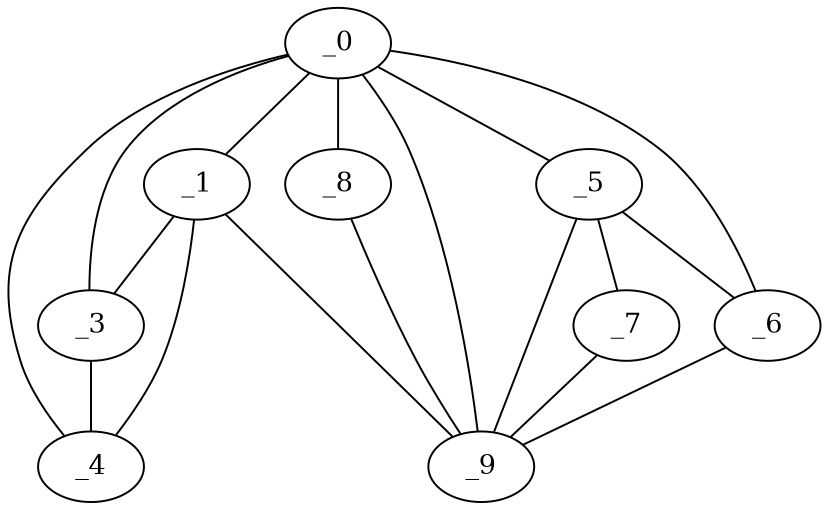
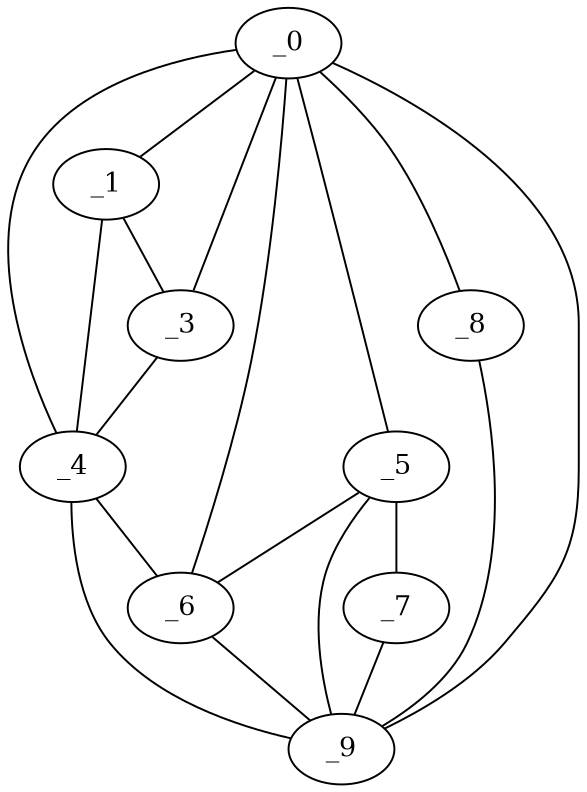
(339, 326) -> (130, 664)
none -> (127, 537)
